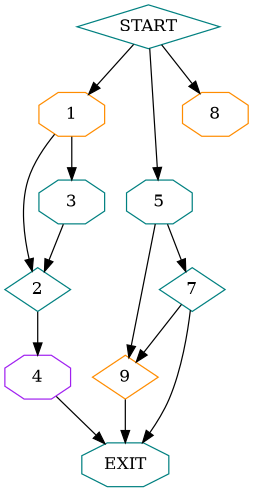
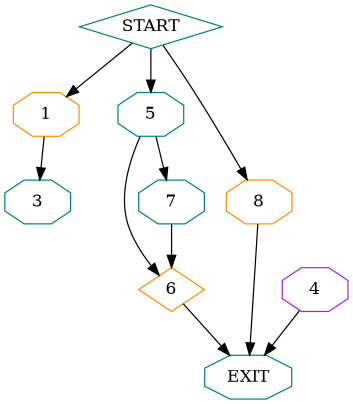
(38, 290) -> none
(192, 290) -> (172, 202)
(178, 374) -> (254, 283)
(125, 377) -> (172, 290)
